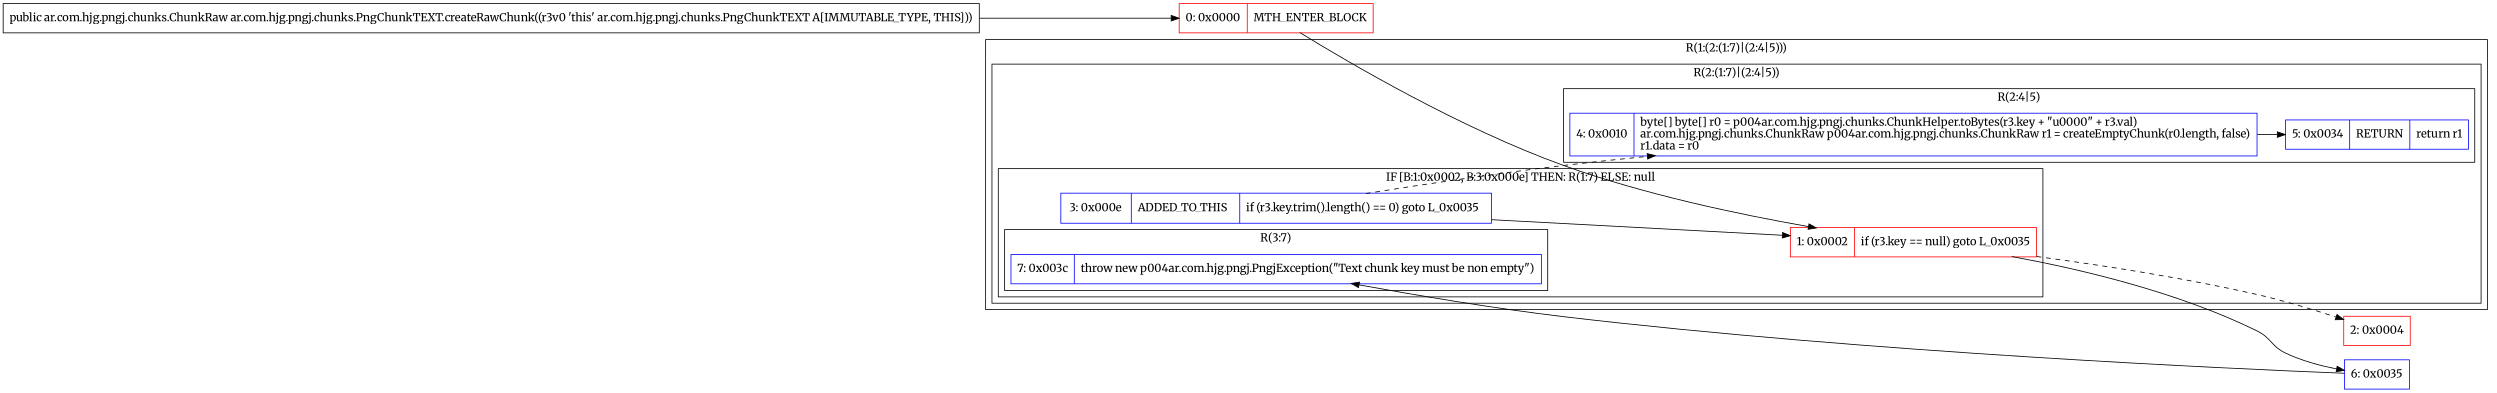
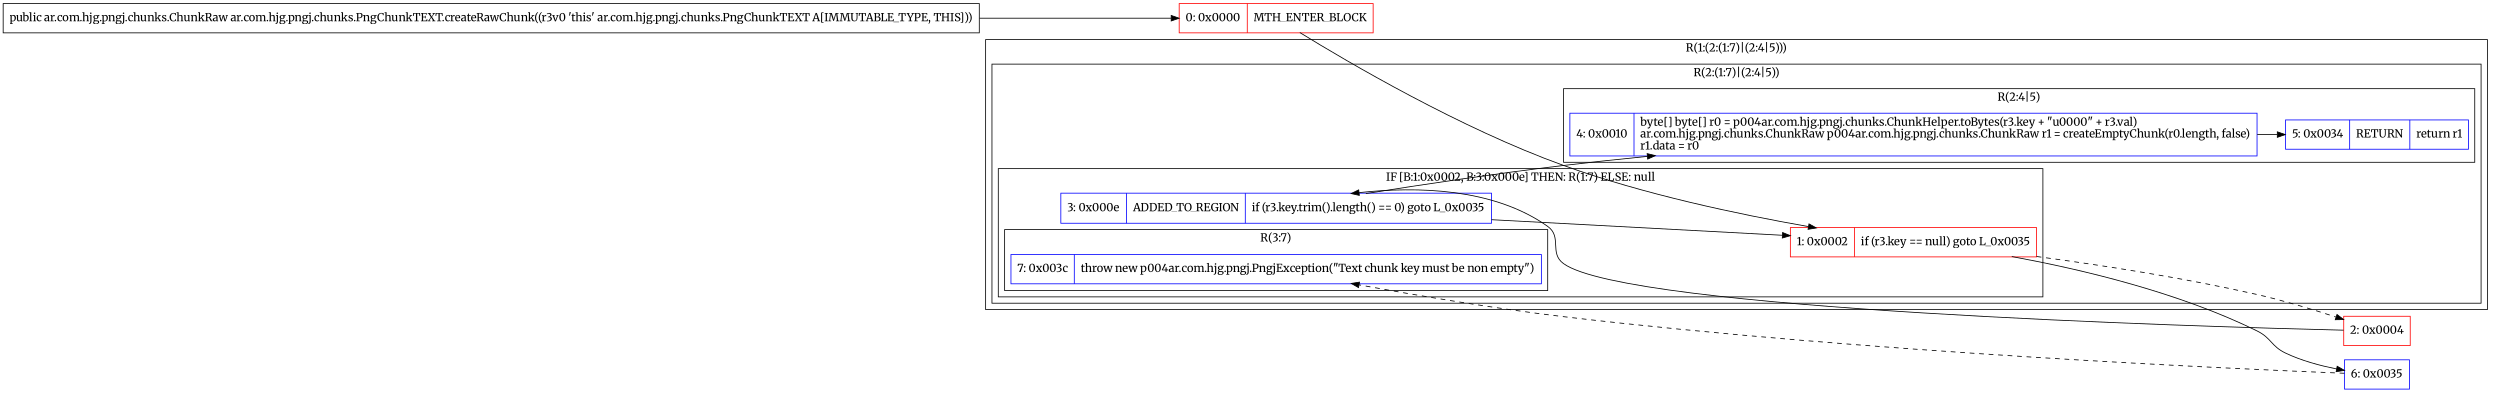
(1499, 174) -> (1499, 174)
(1183, 208) -> (1186, 208)
none -> (1960, 315)
(1850, 344) -> (1850, 344)
